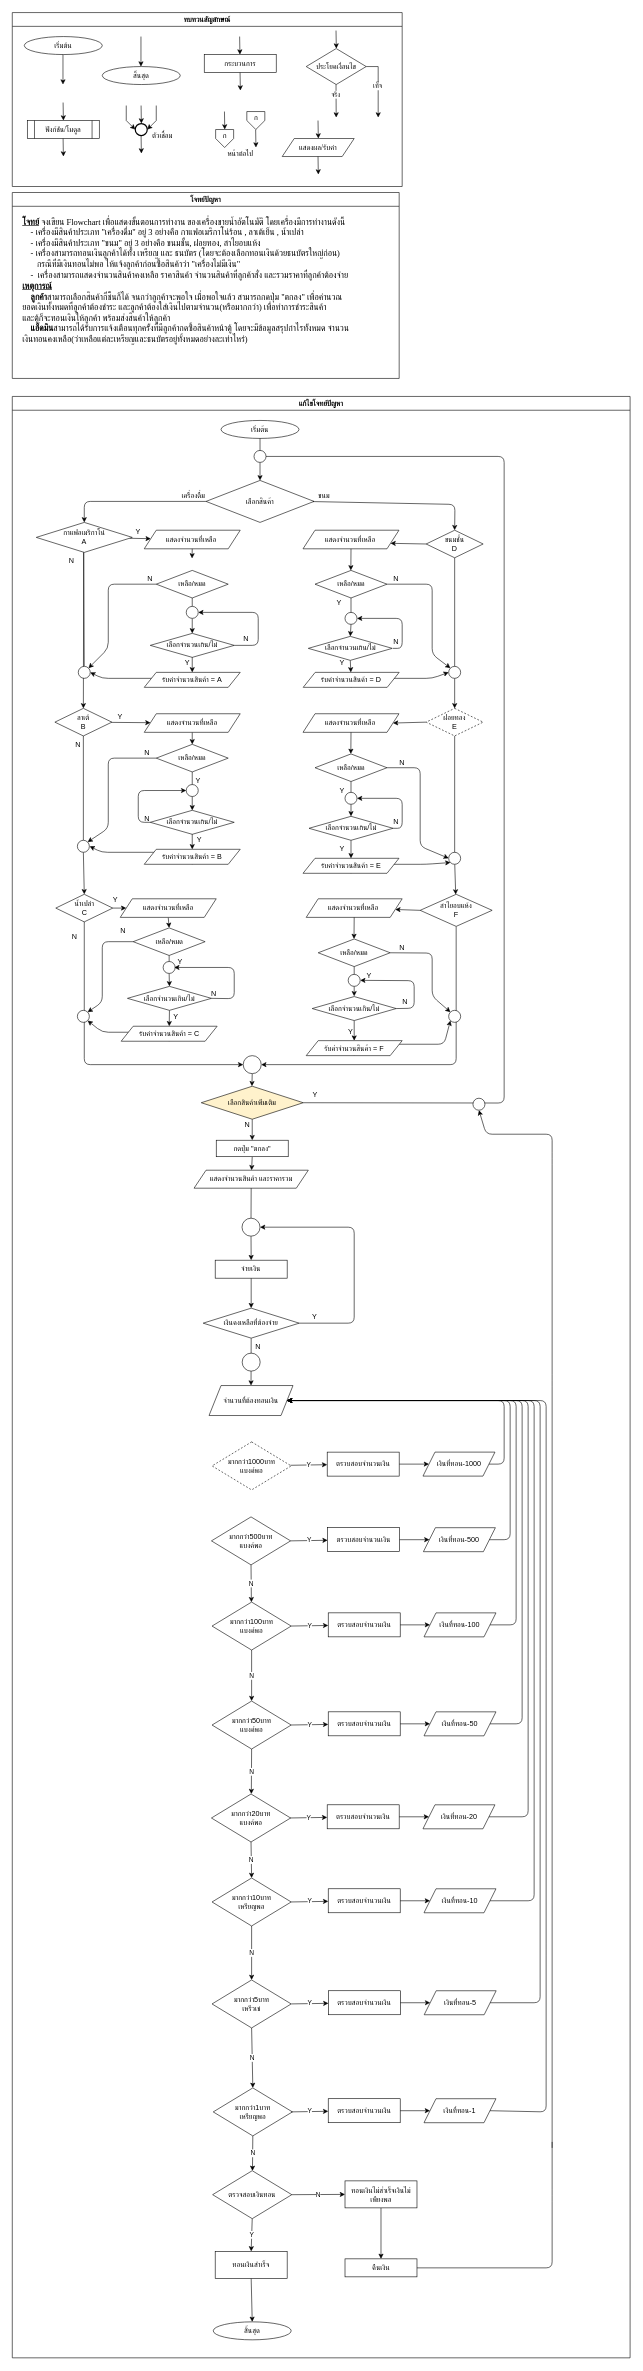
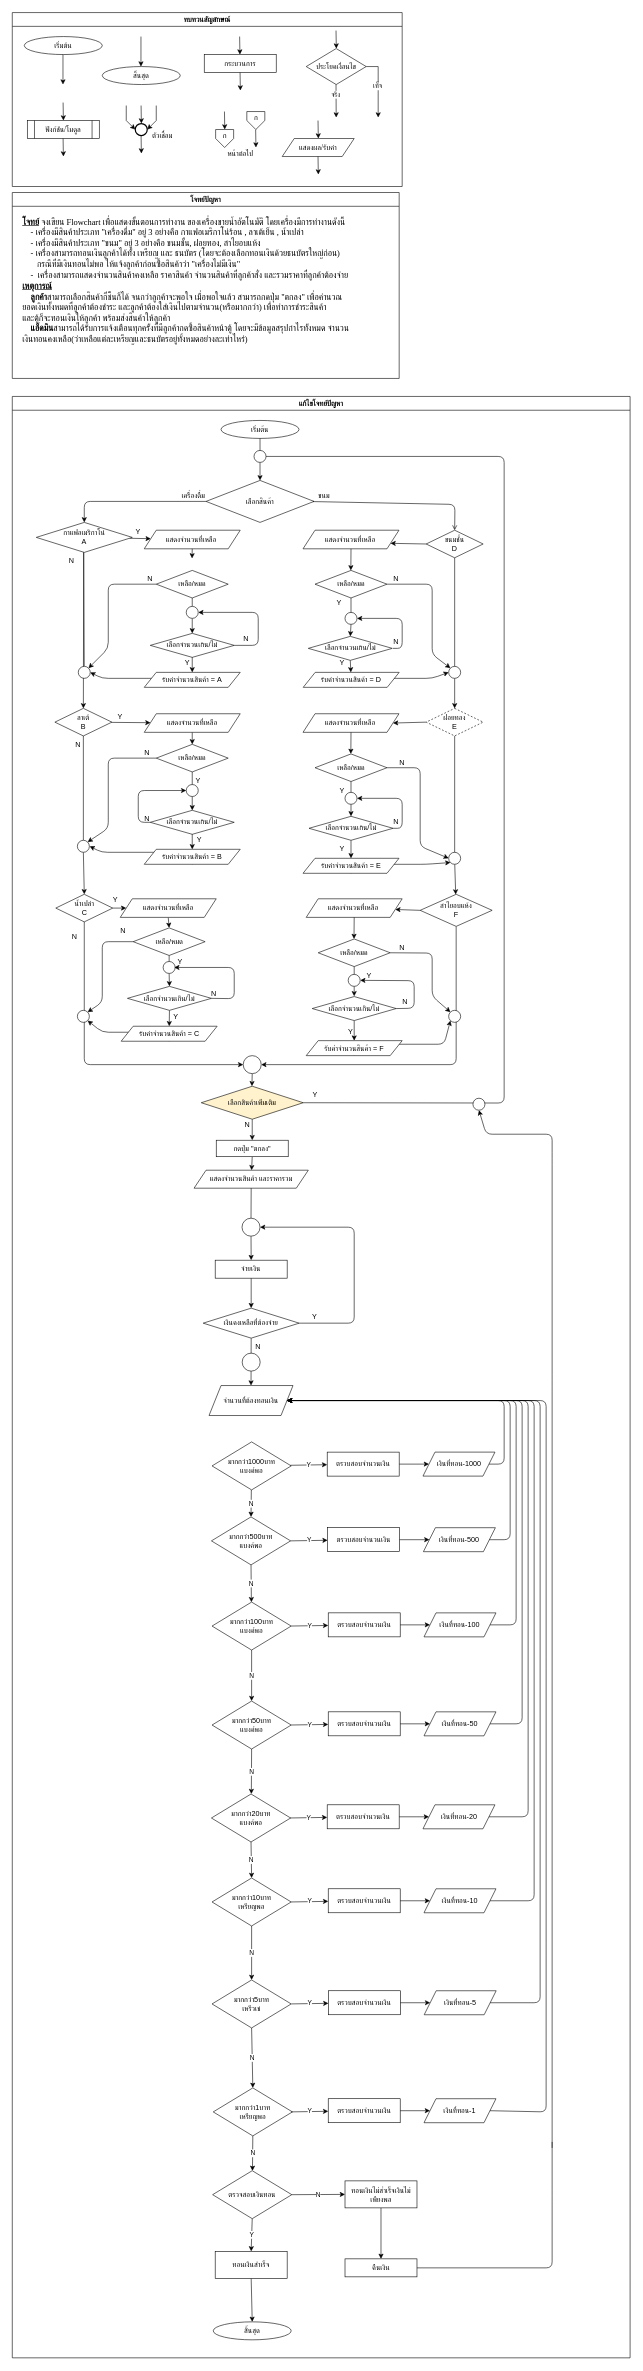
(455, 524) -> (455, 526)
(252, 1466) -> (252, 1466)
none -> (251, 1501)
